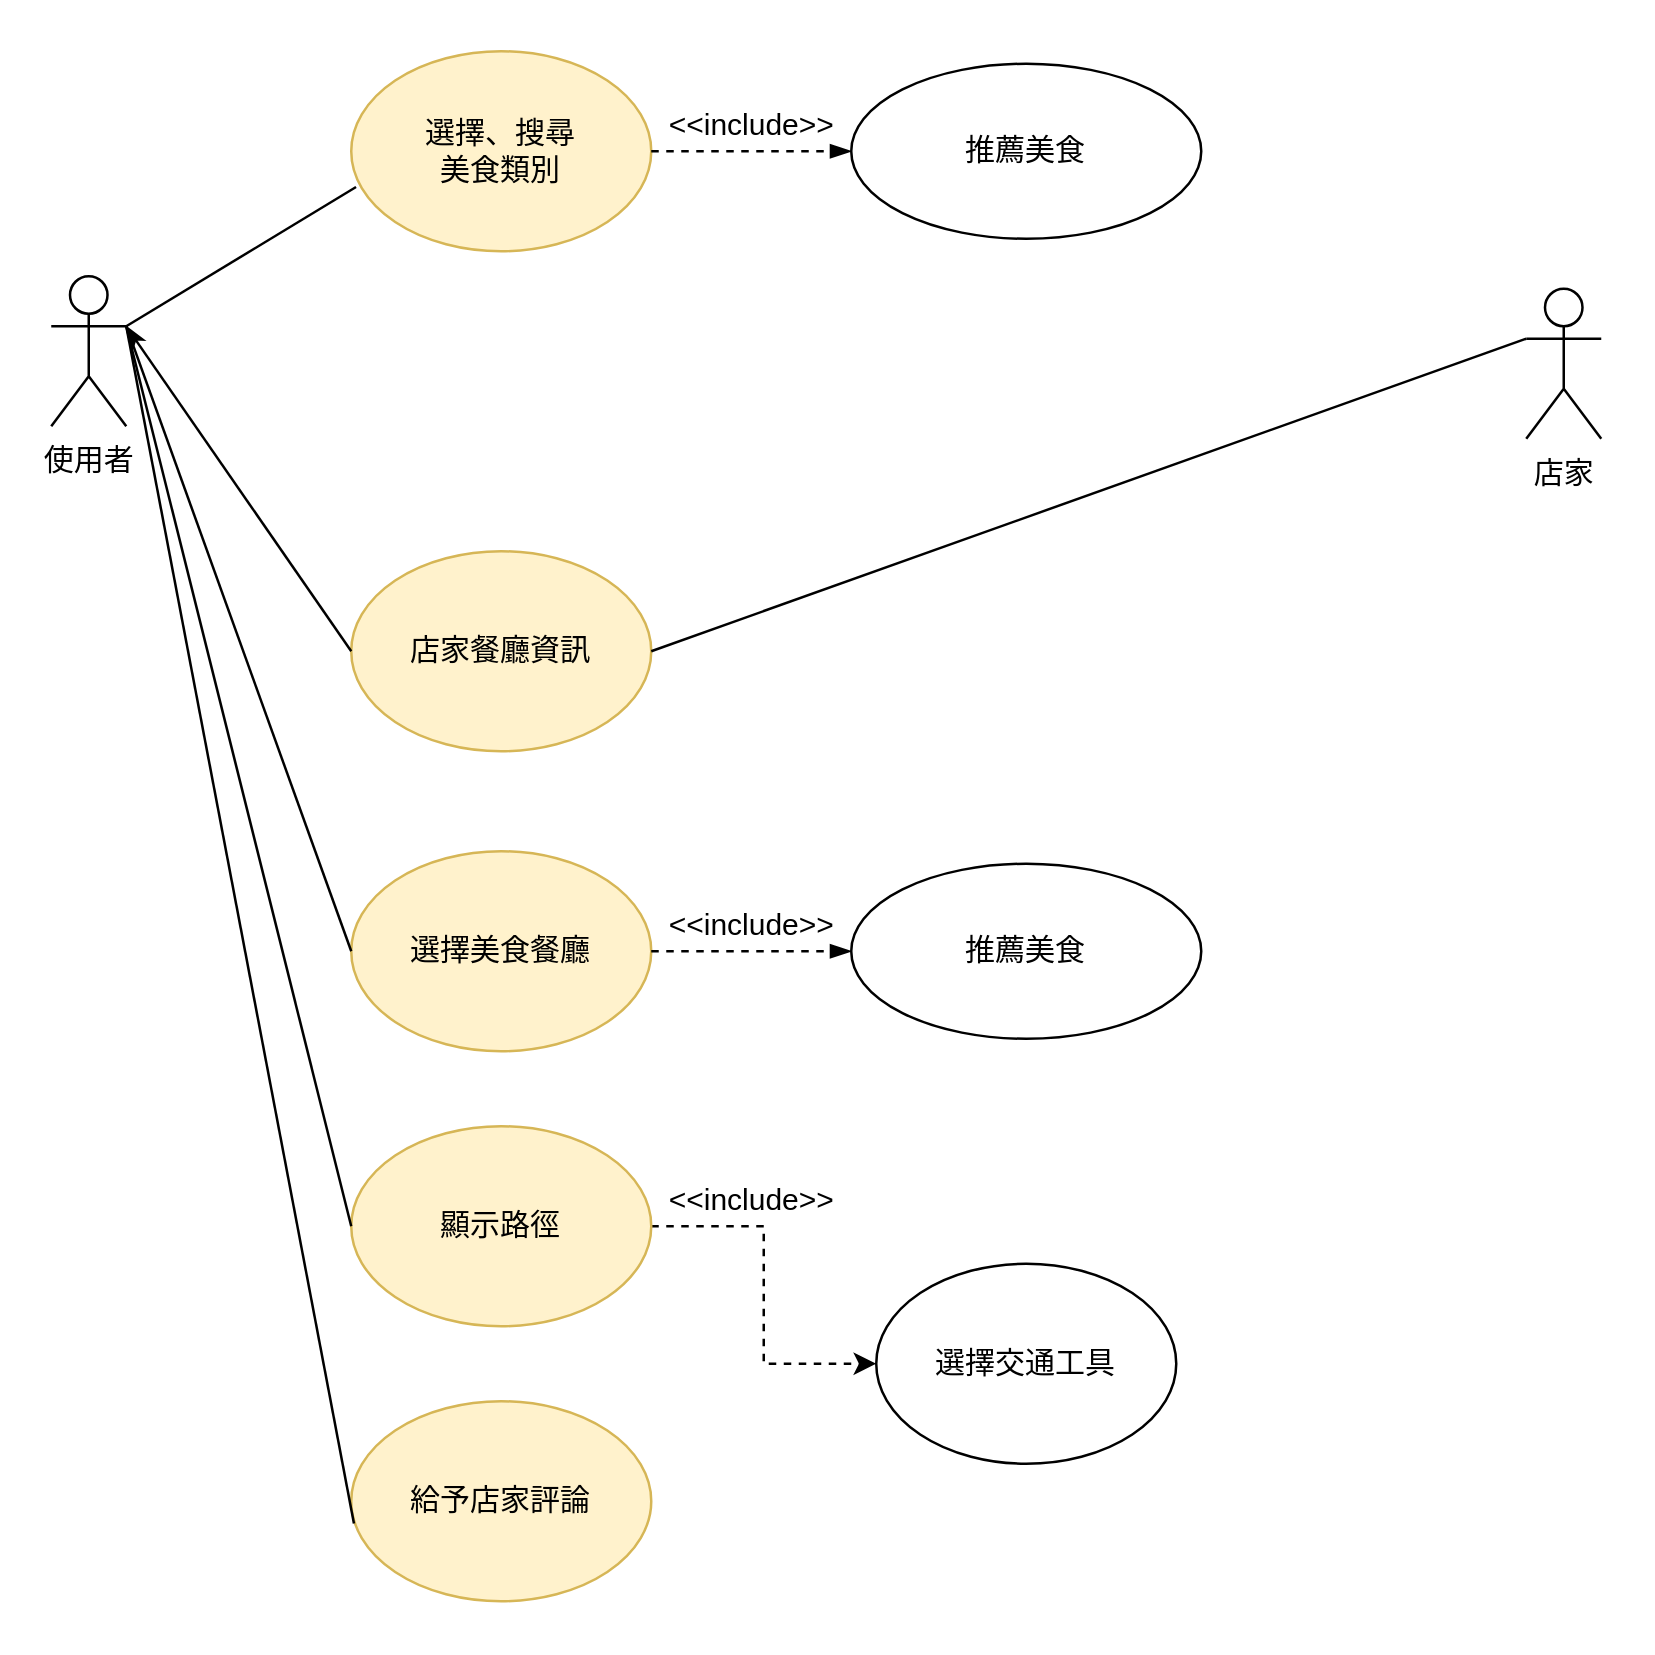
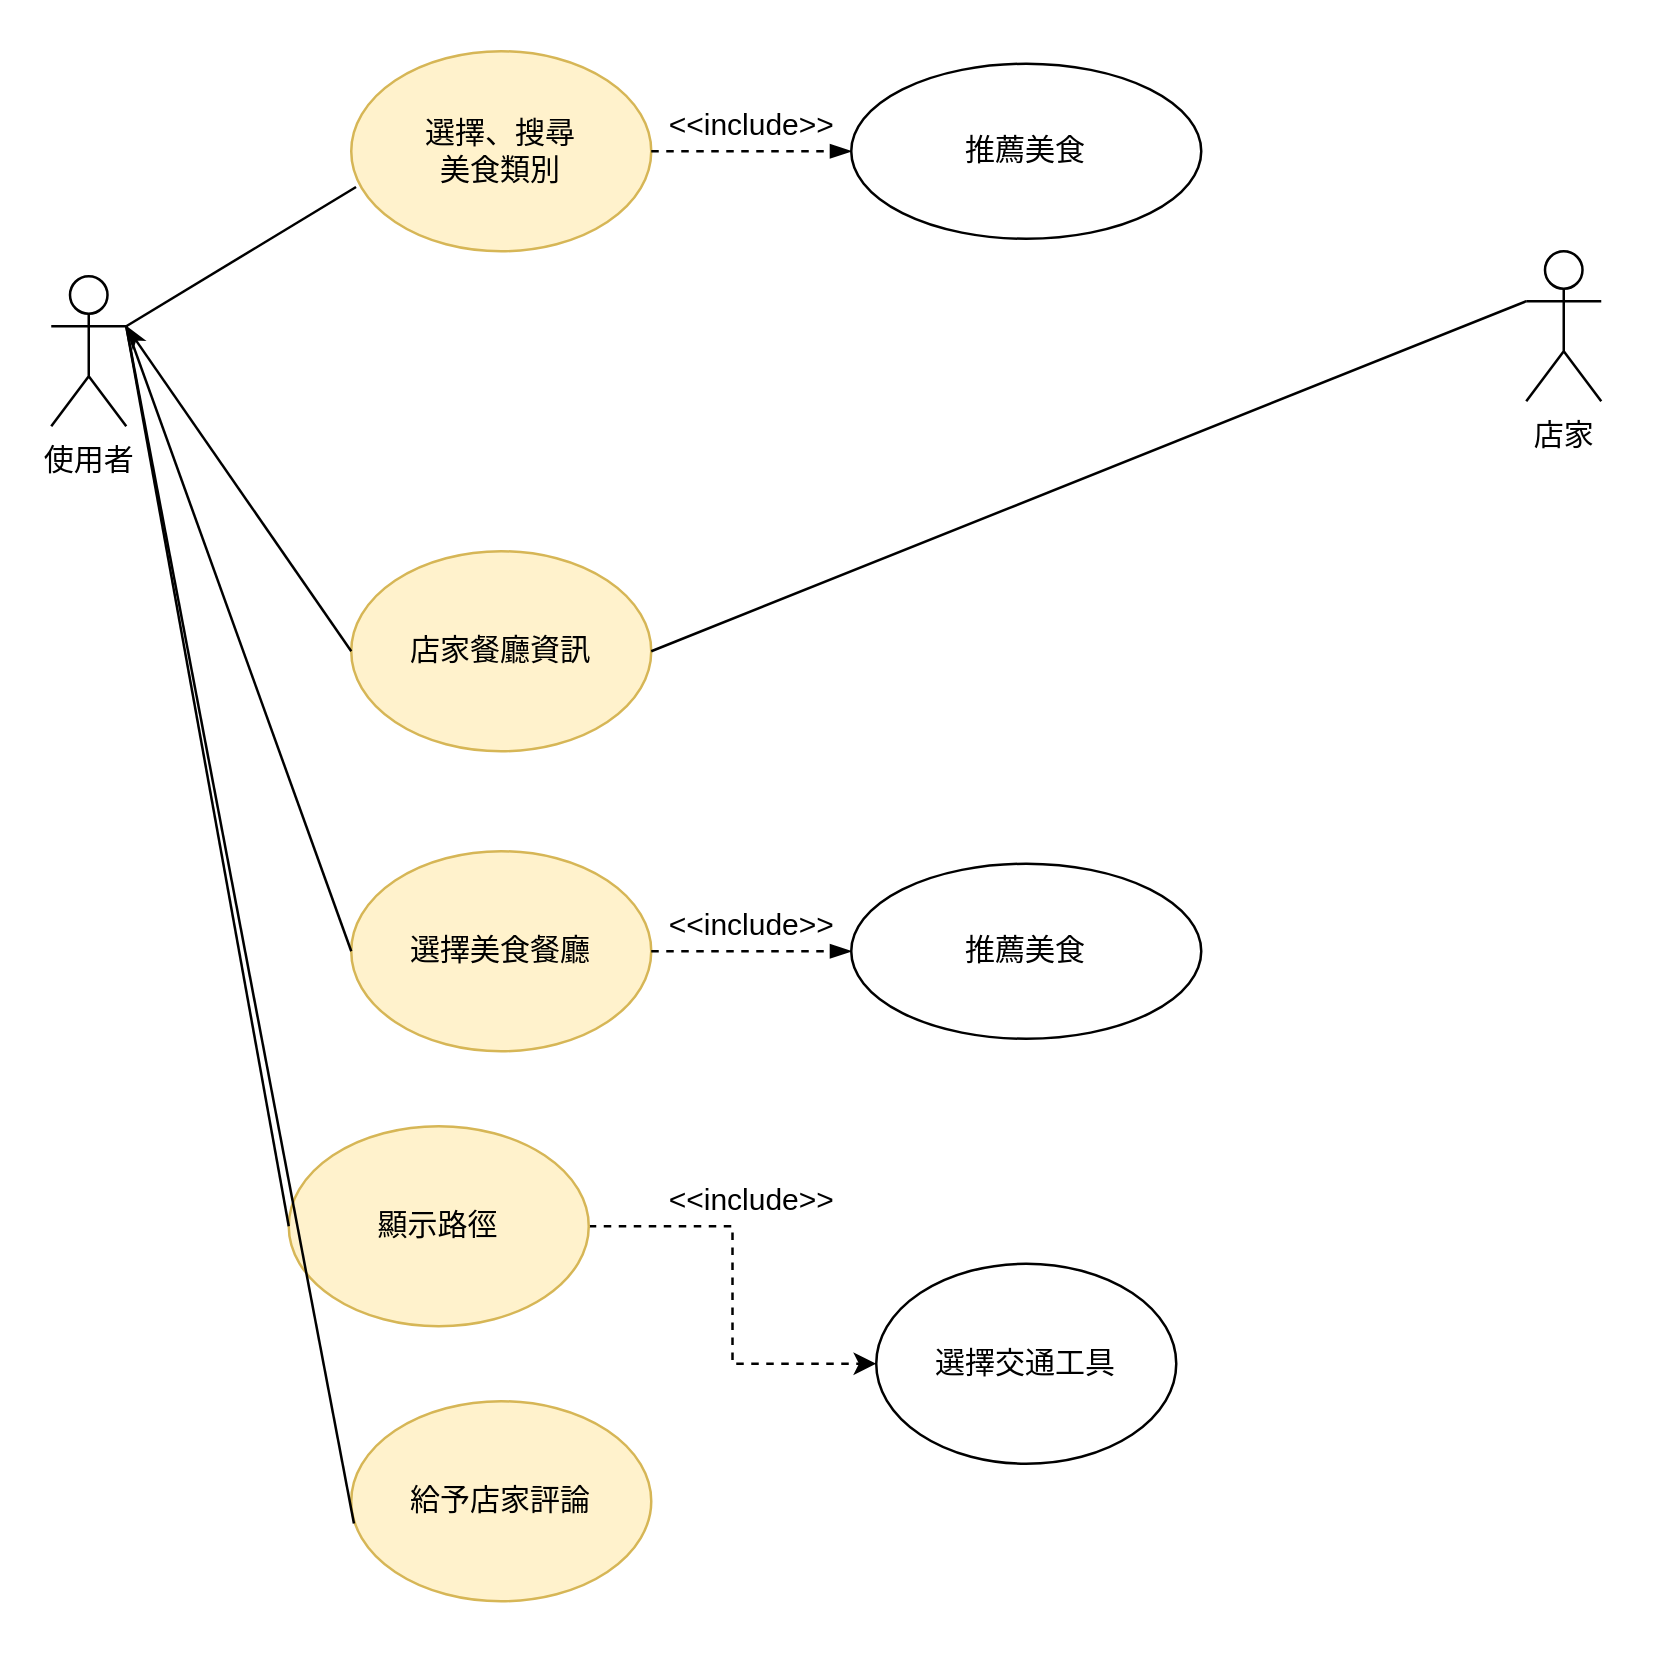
(1564, 364) -> (1564, 326)
(501, 1226) -> (439, 1226)
